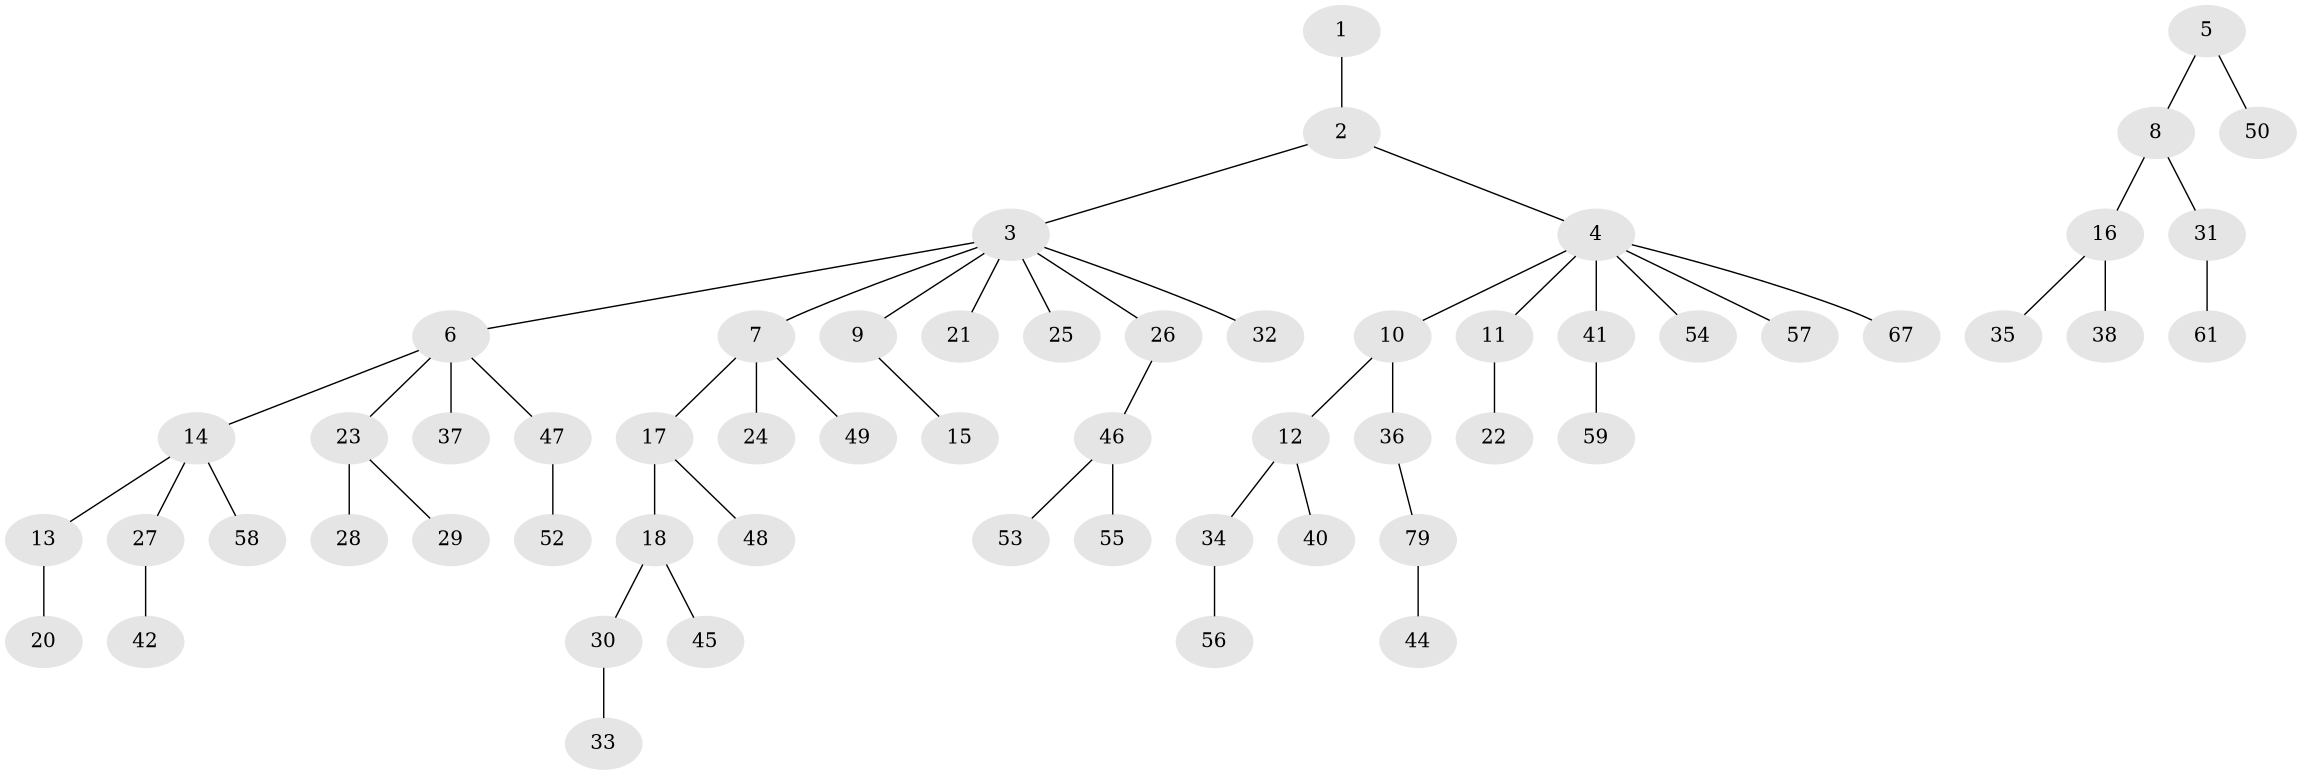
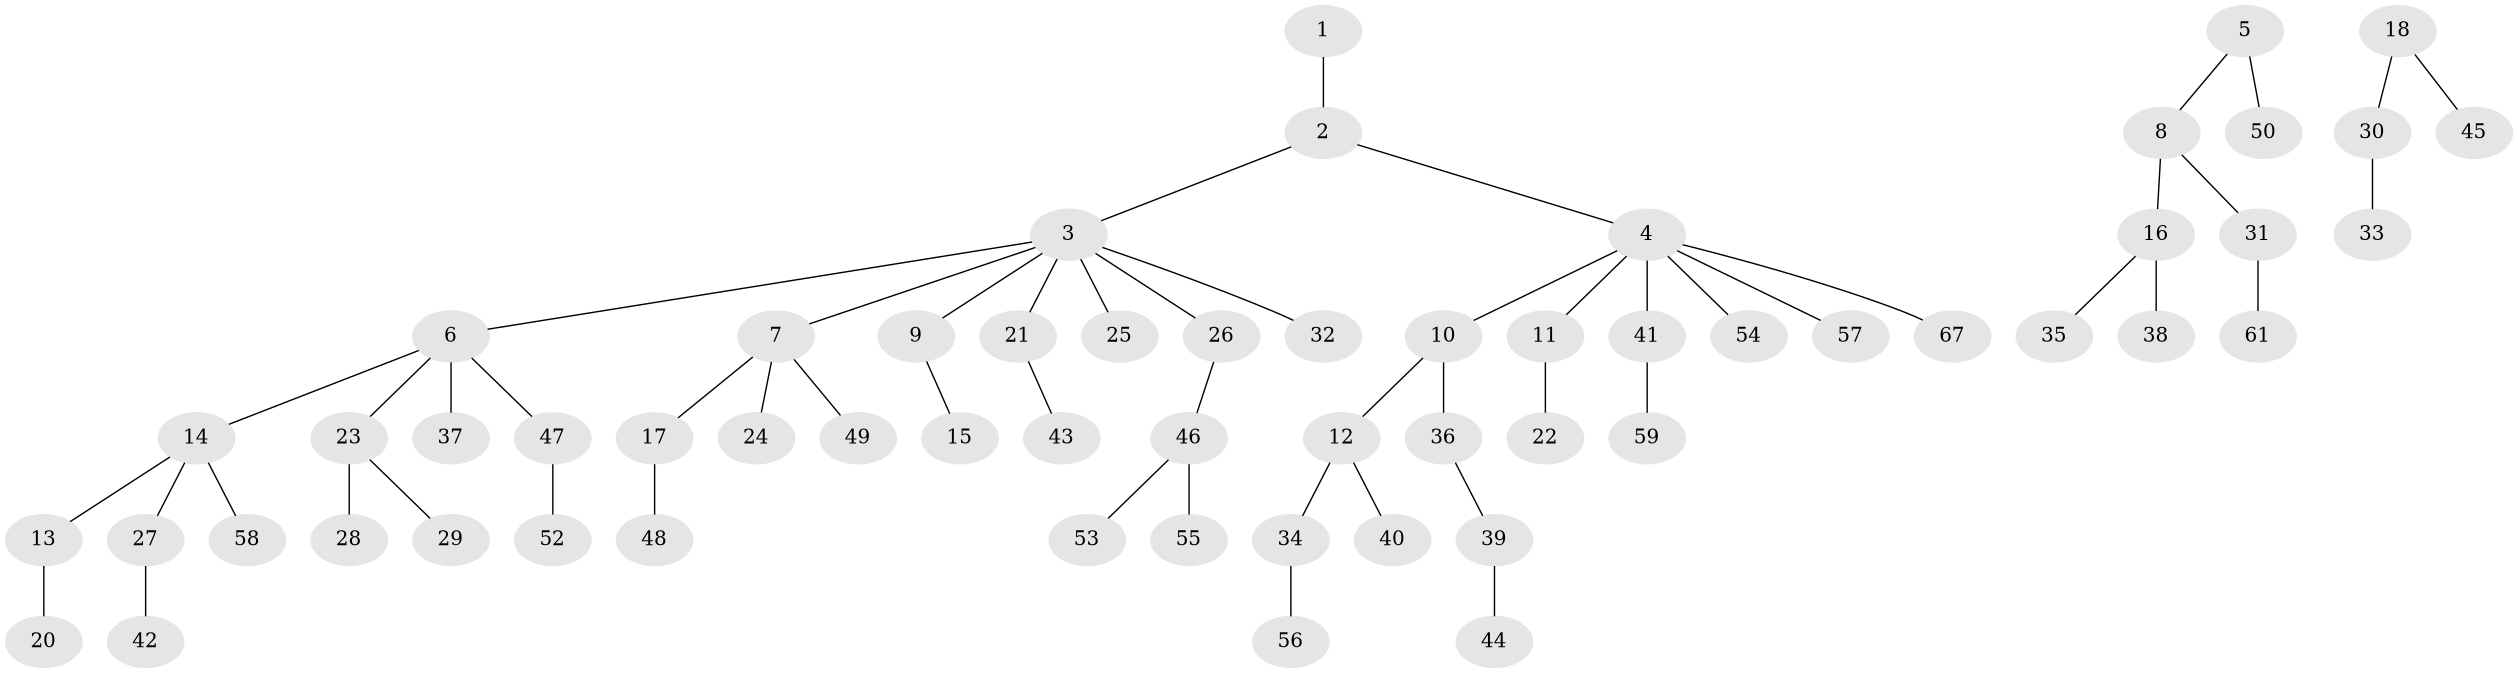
none -> (1062, 438)
(655, 489) -> none
(1418, 540) -> (1494, 540)
